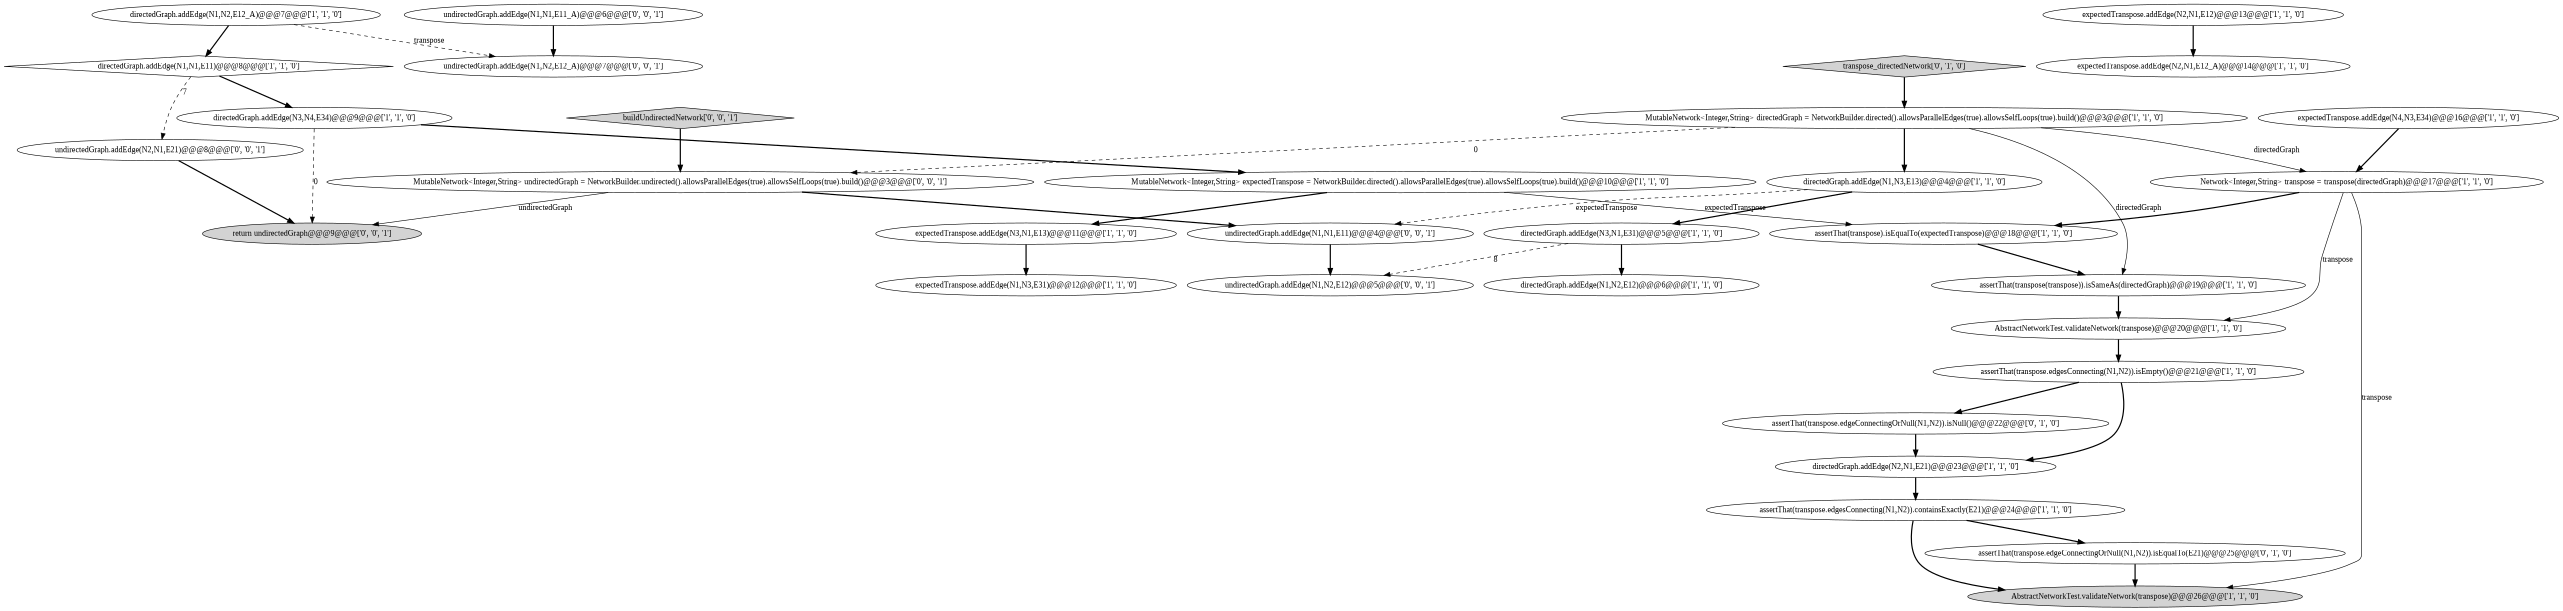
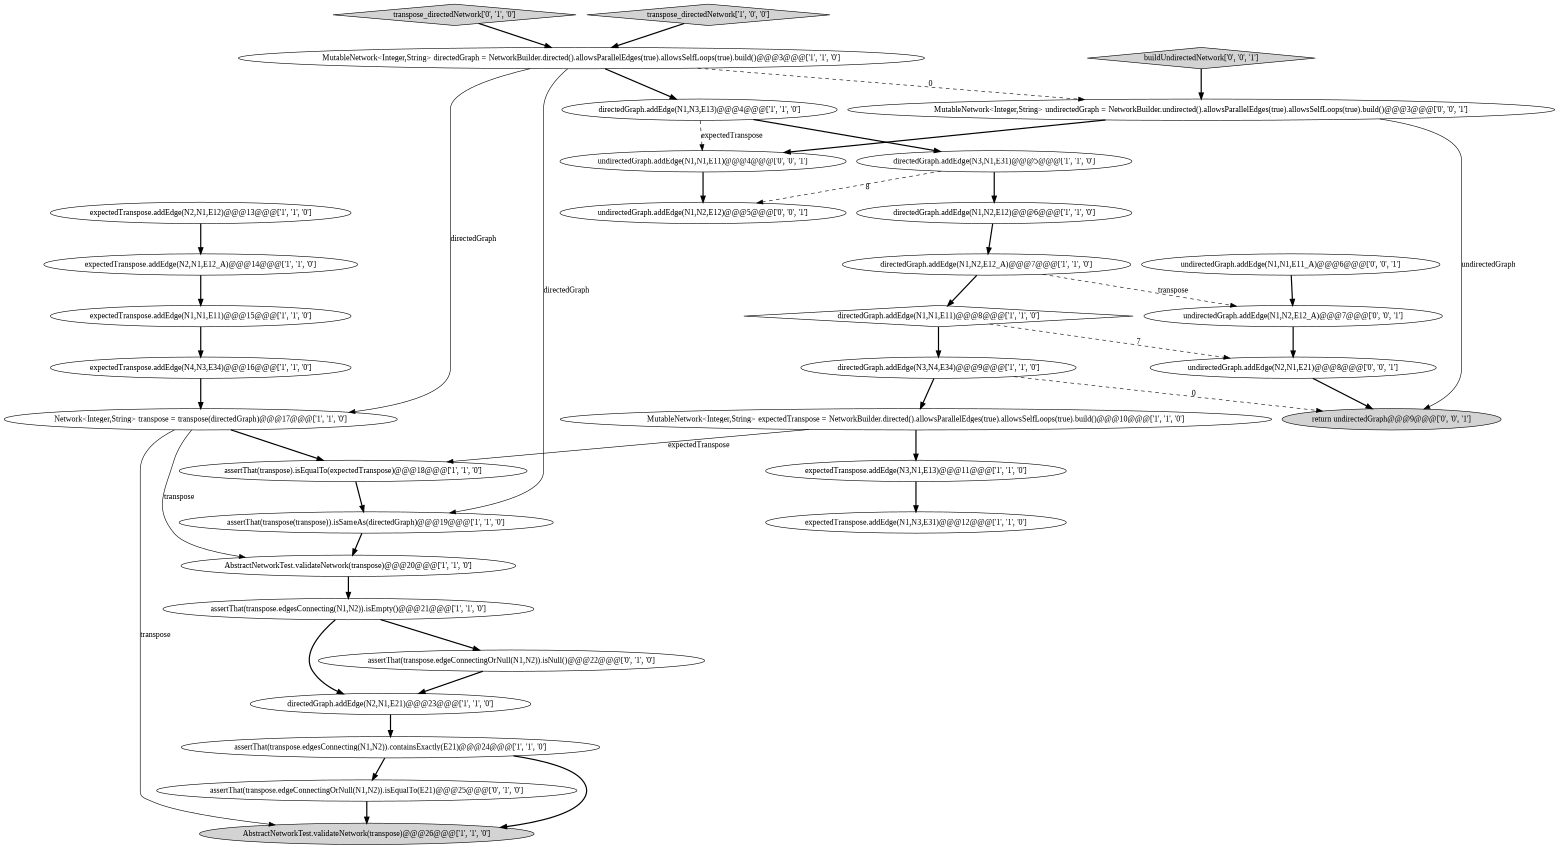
none -> (708, 15)
none -> (991, 236)
none -> (201, 316)
none -> (1293, 339)
